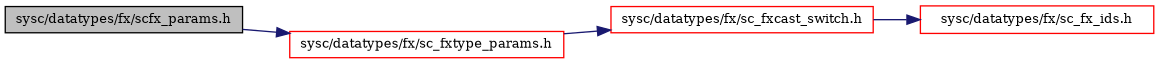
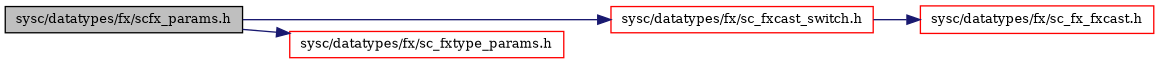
(1037, 20) -> (1037, 20)
(581, 32) -> (420, 20)
